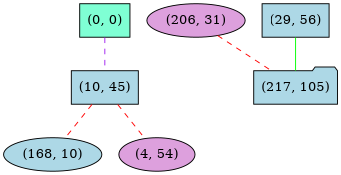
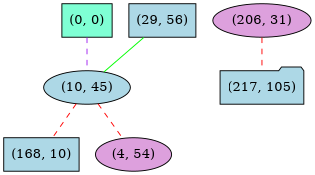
(296, 54) -> (124, 55)
(105, 87) -> (87, 87)
(53, 154) -> (41, 154)
